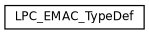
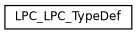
(75, 17) -> (68, 17)
